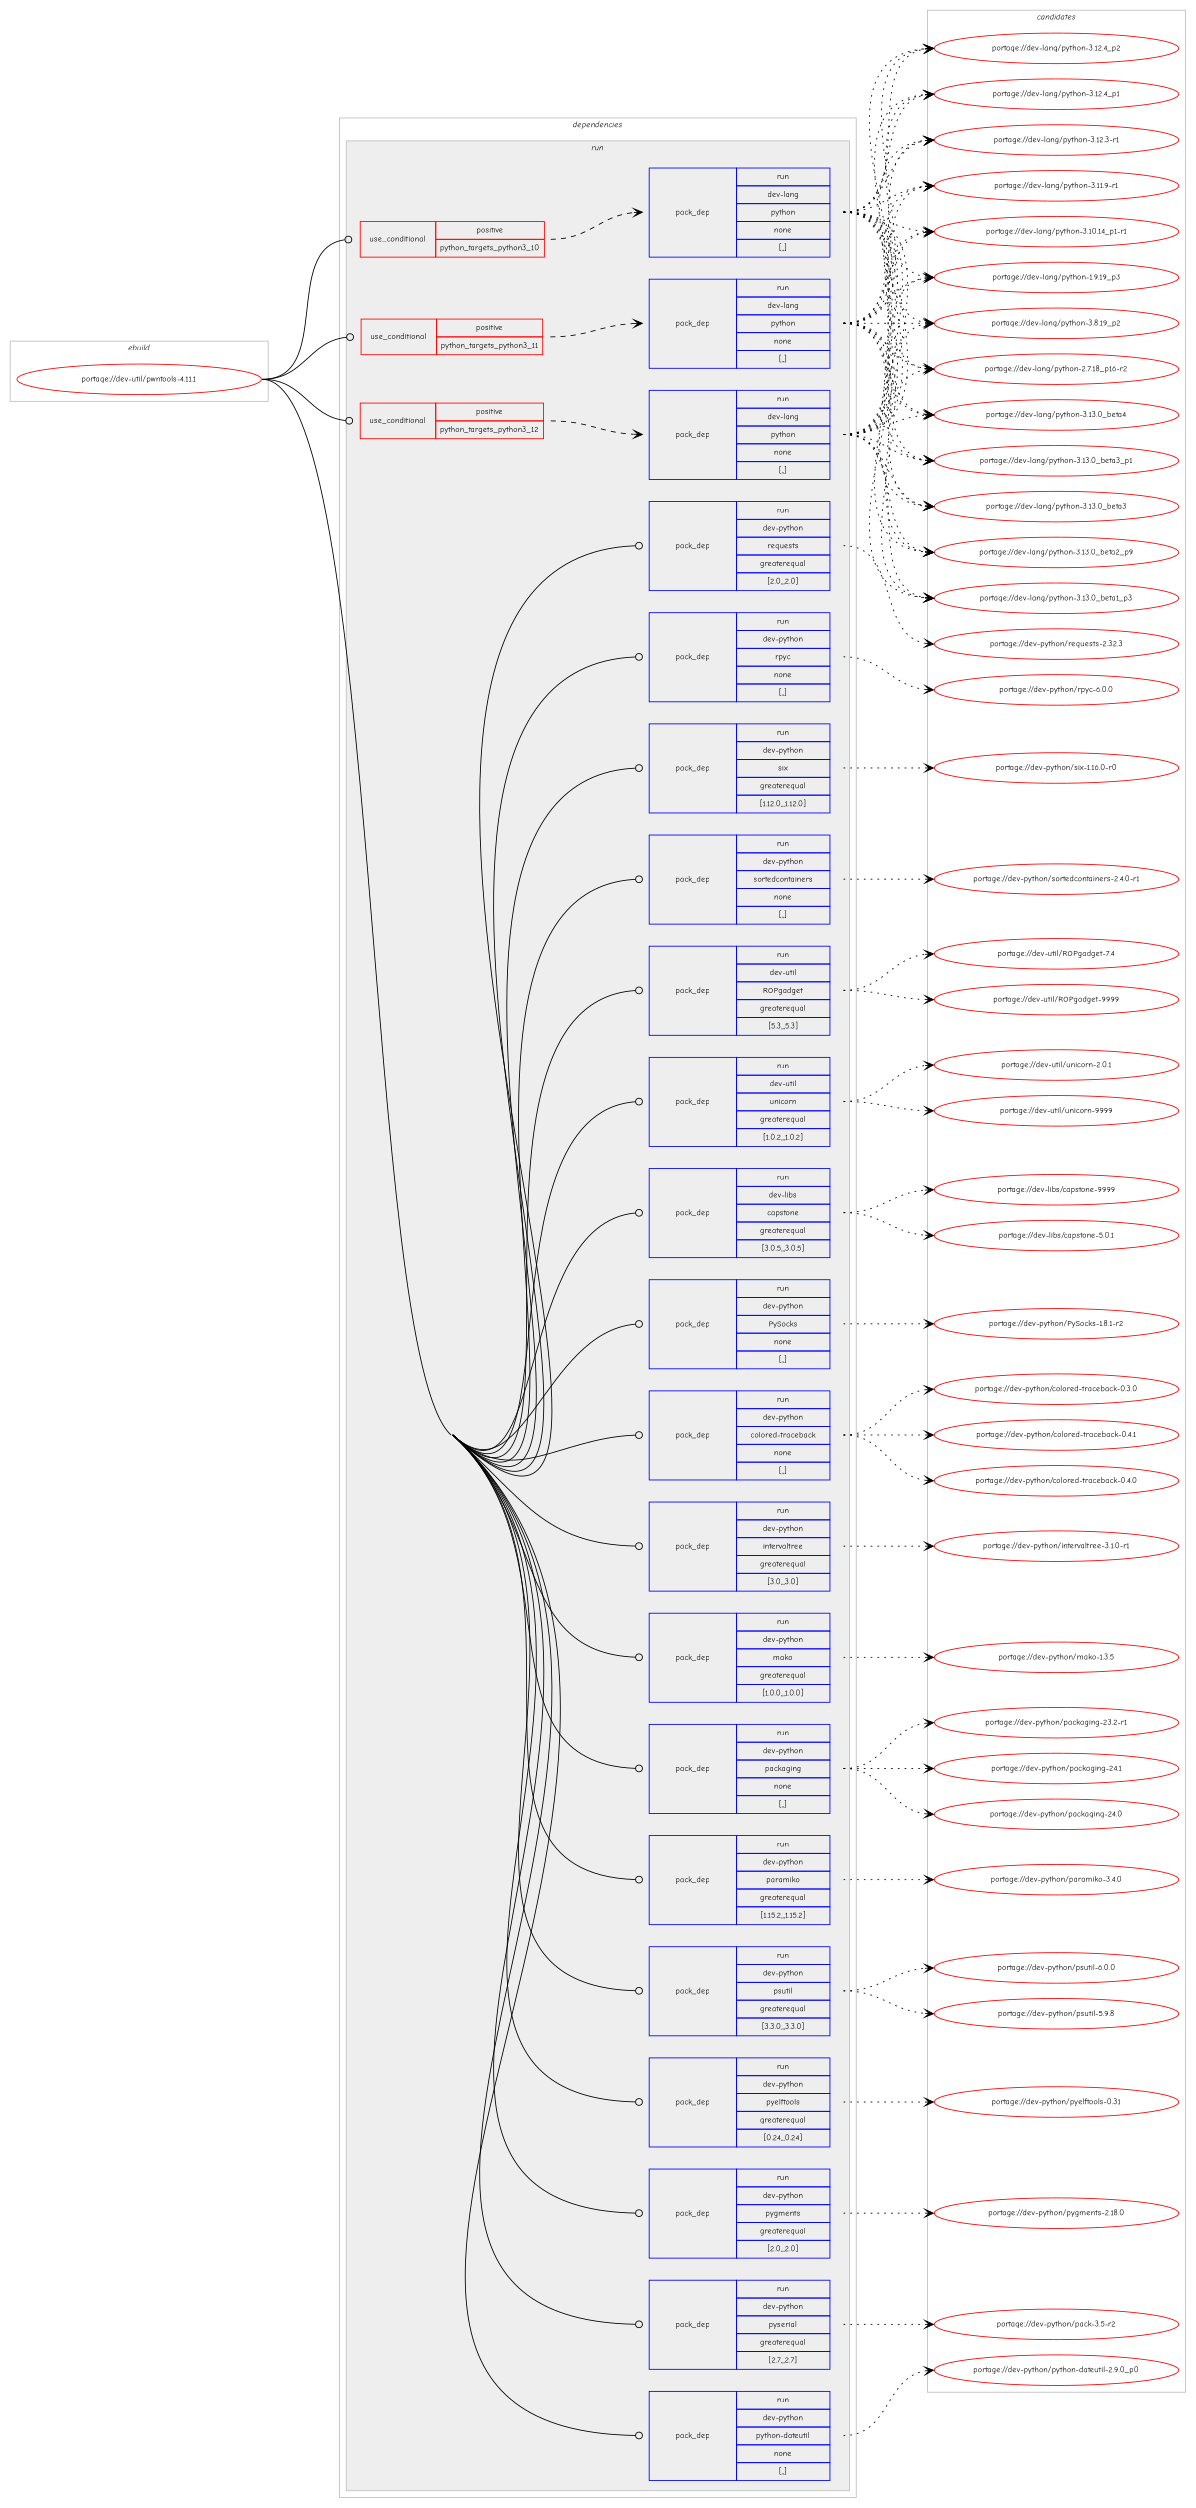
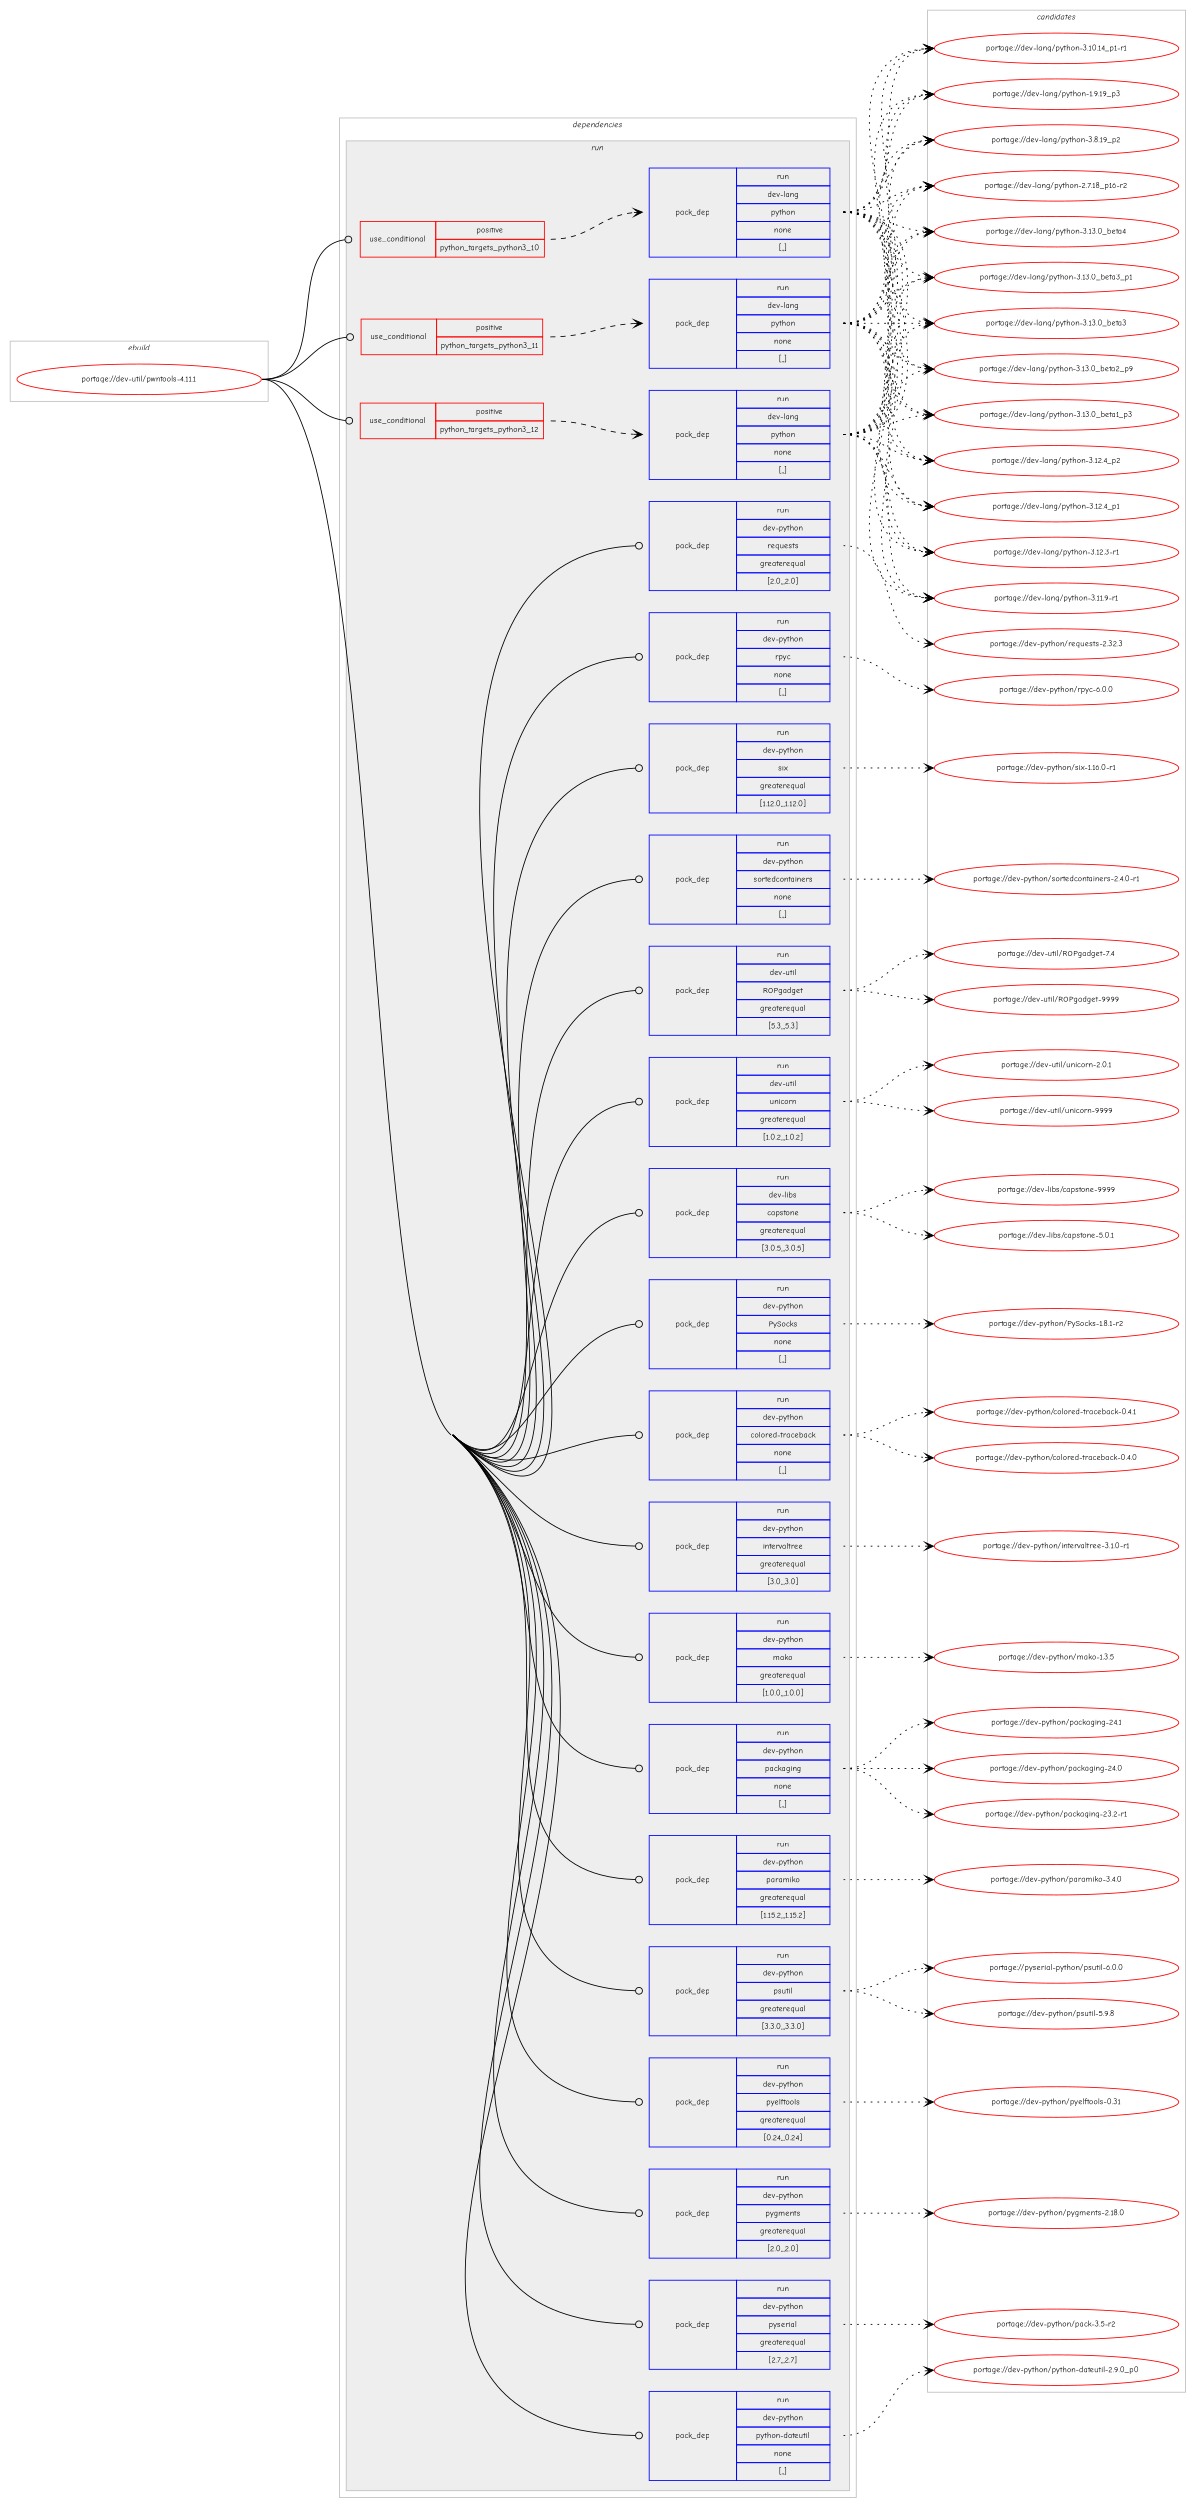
(1057, 768) -> (1057, 768)
(1057, 1389) -> none
(1057, 1968) -> (1057, 1968)
